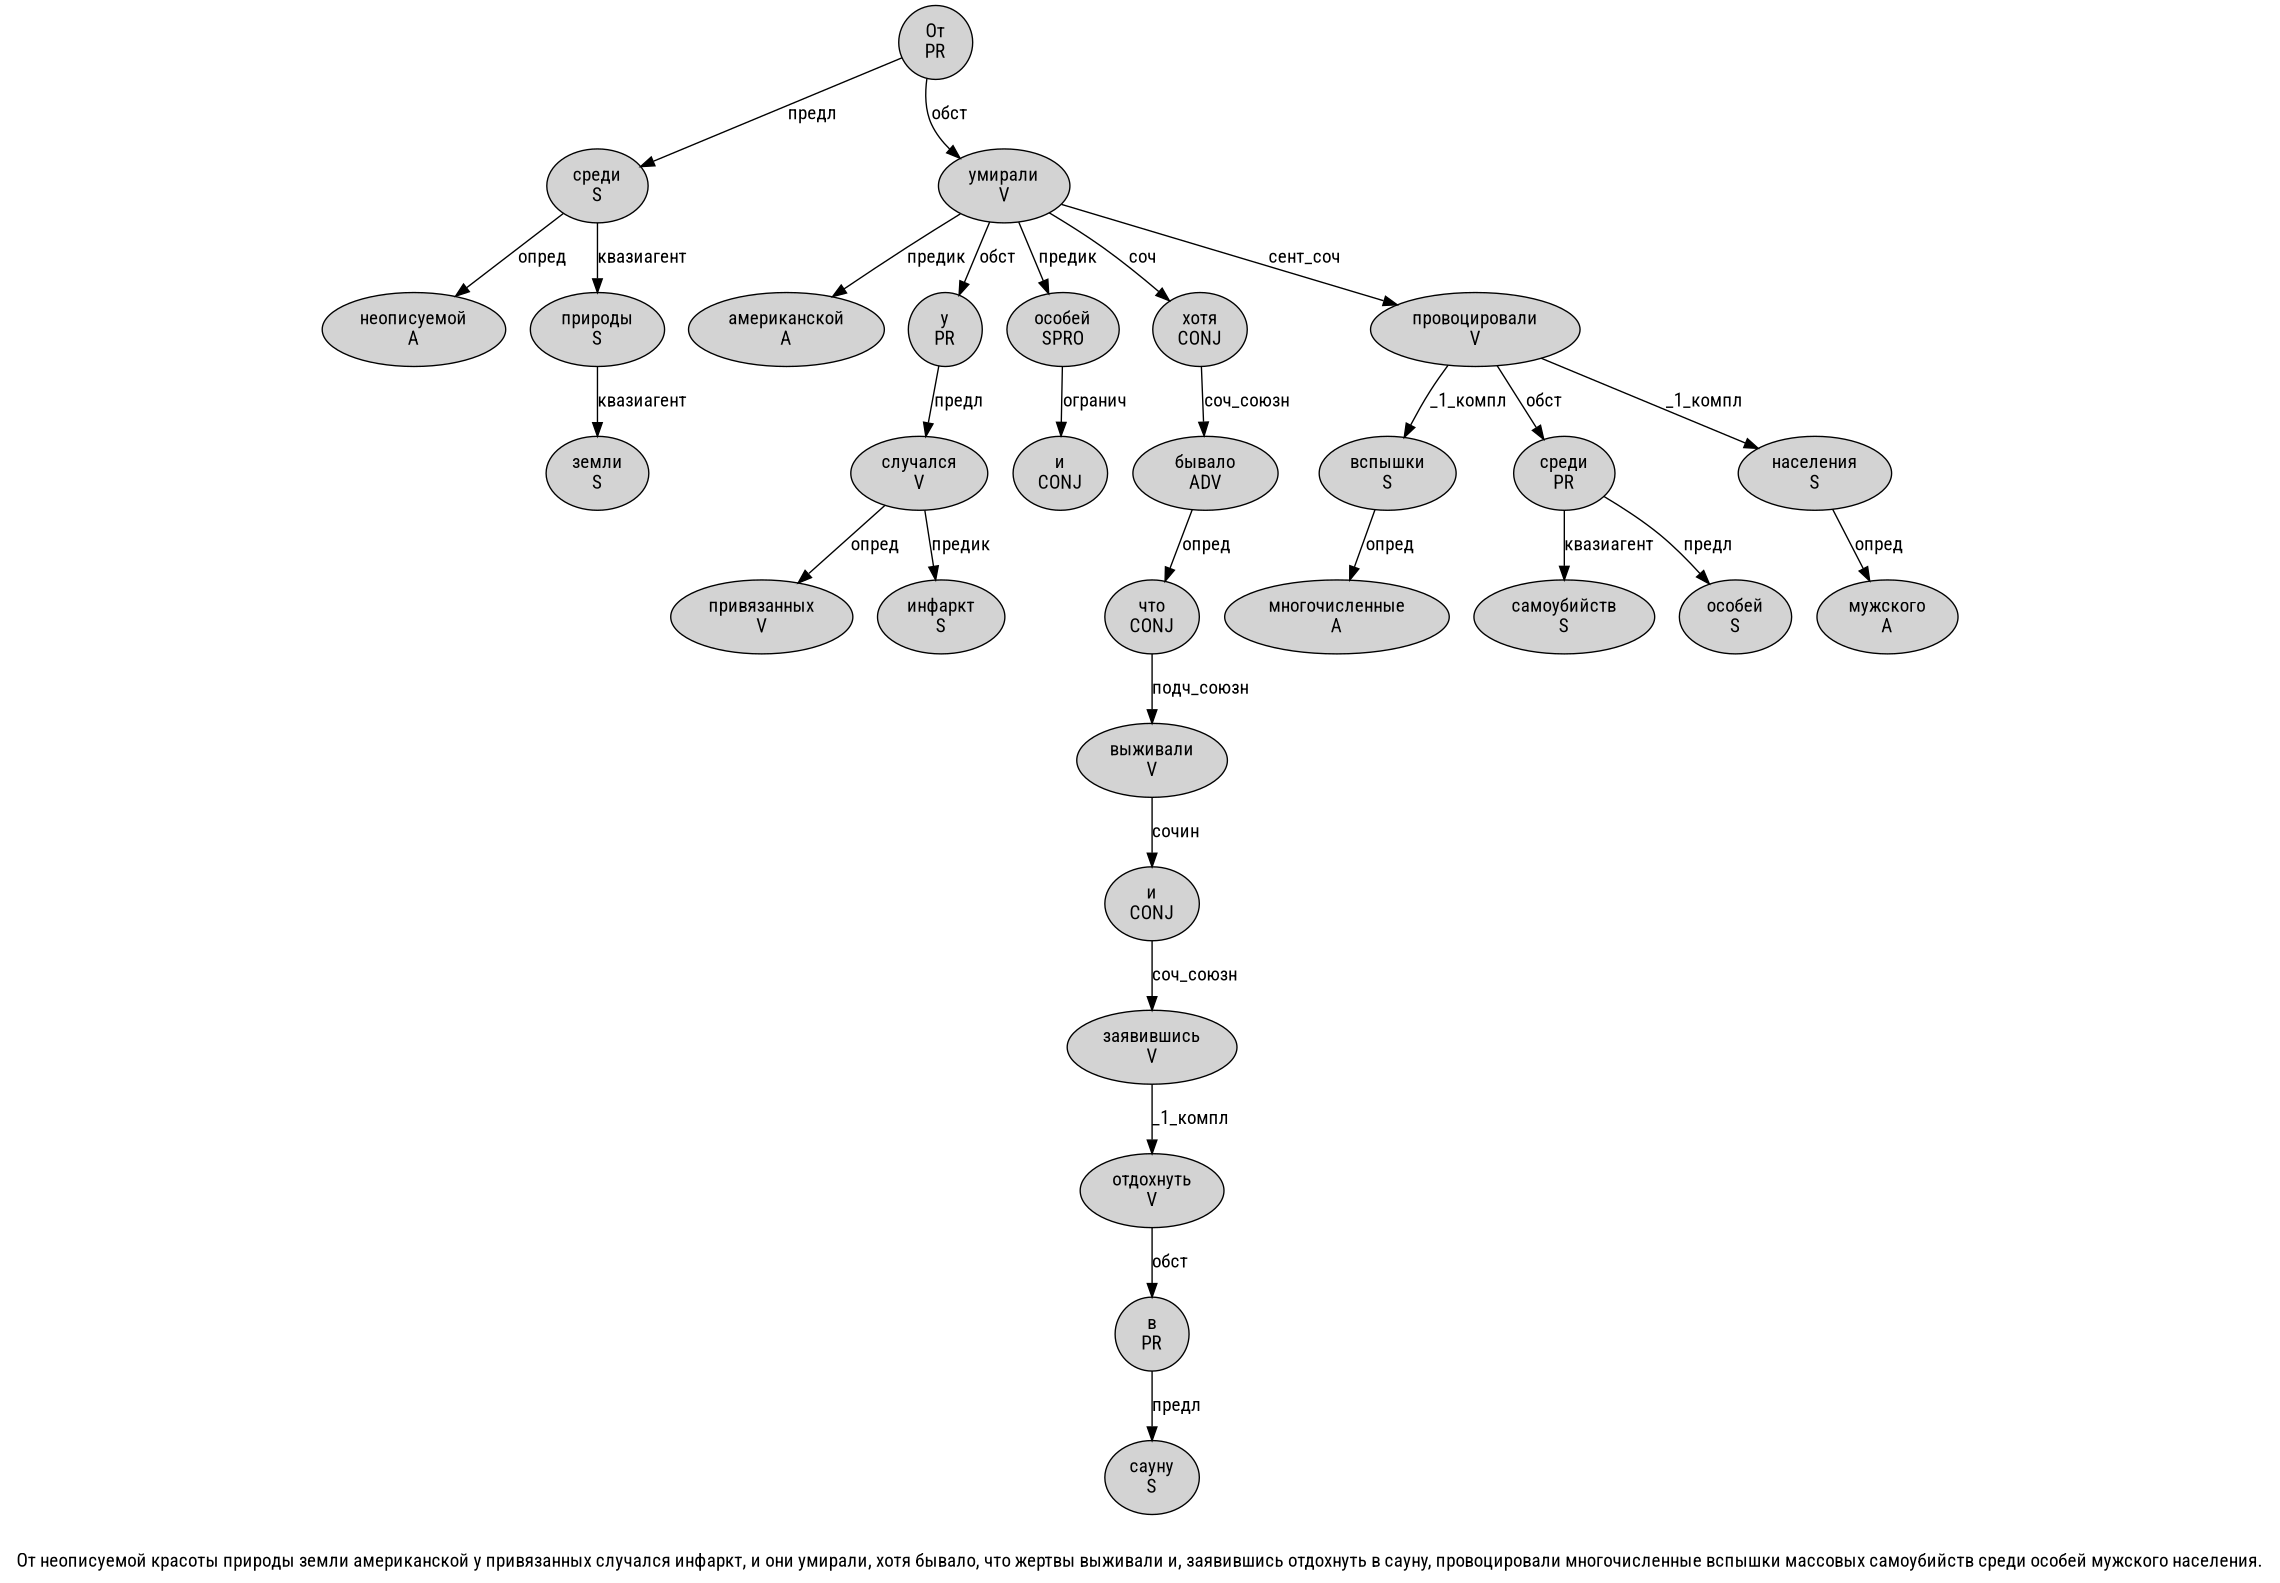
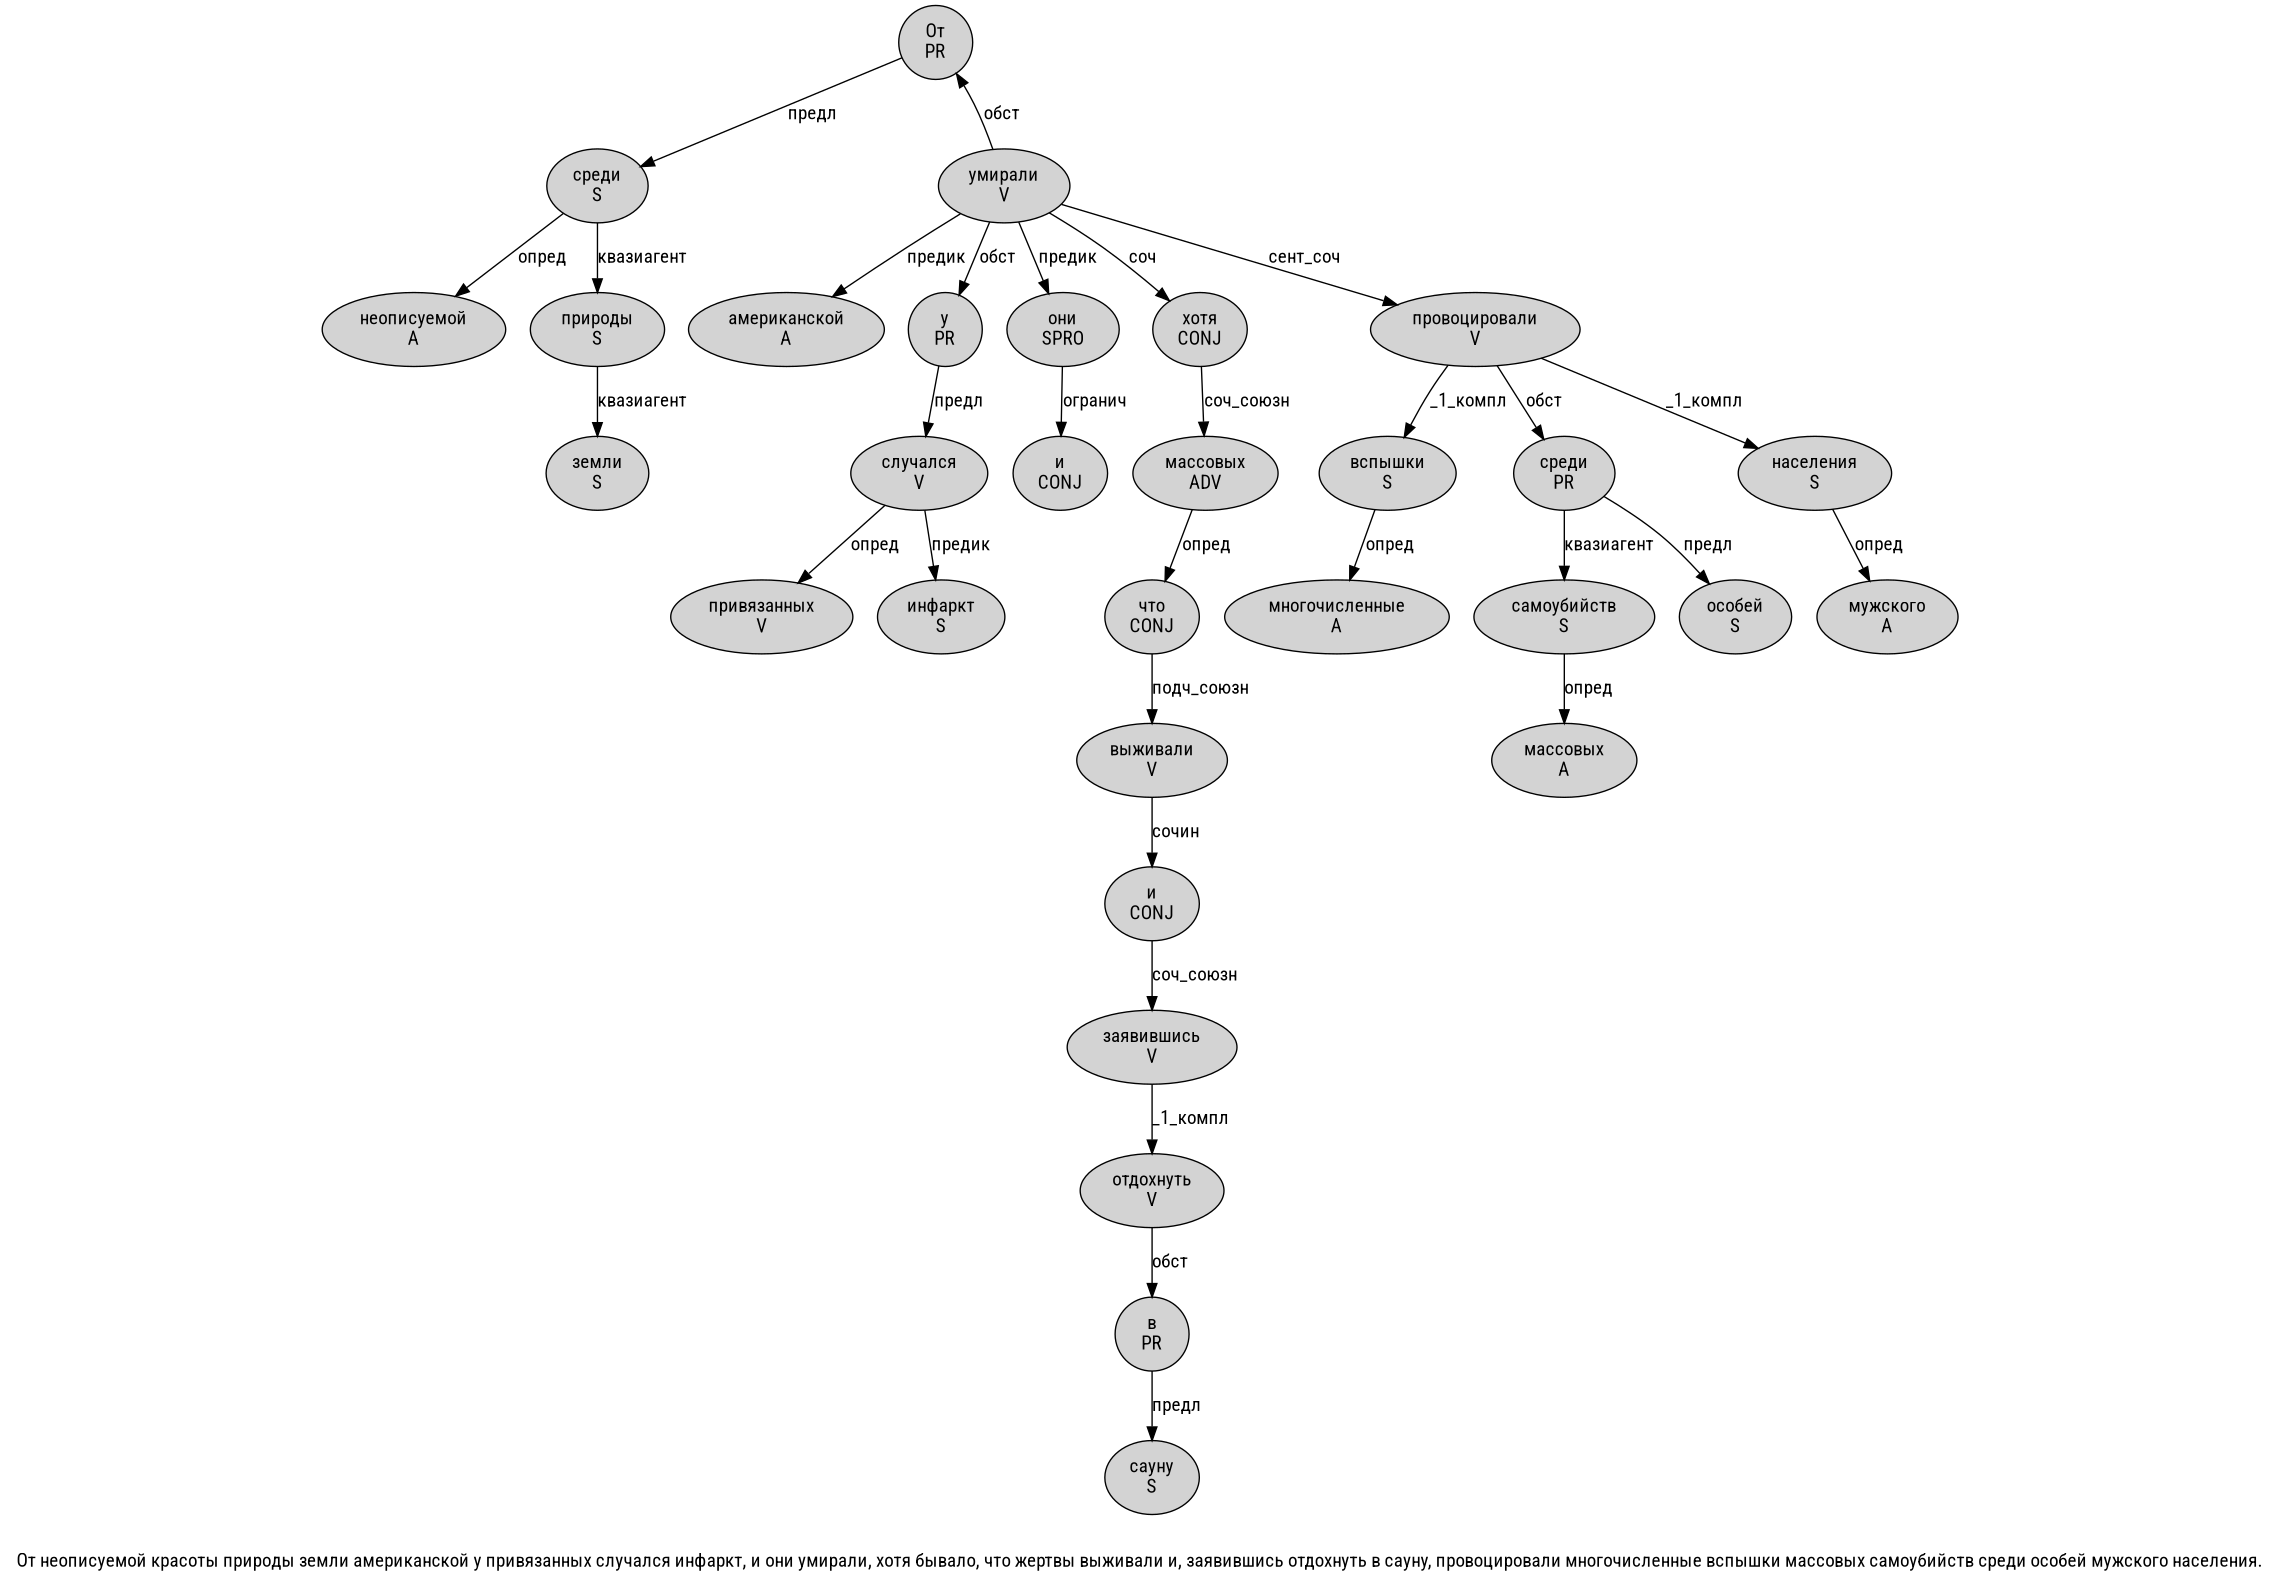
(929, 117) -> (980, 117)
(1063, 330) -> (1063, 330)
(1205, 473) -> (1205, 473)
none -> (1564, 760)
